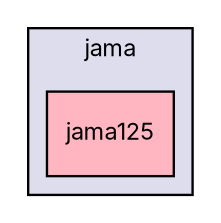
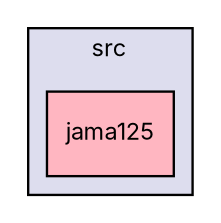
(110, 50) -> (110, 50)
